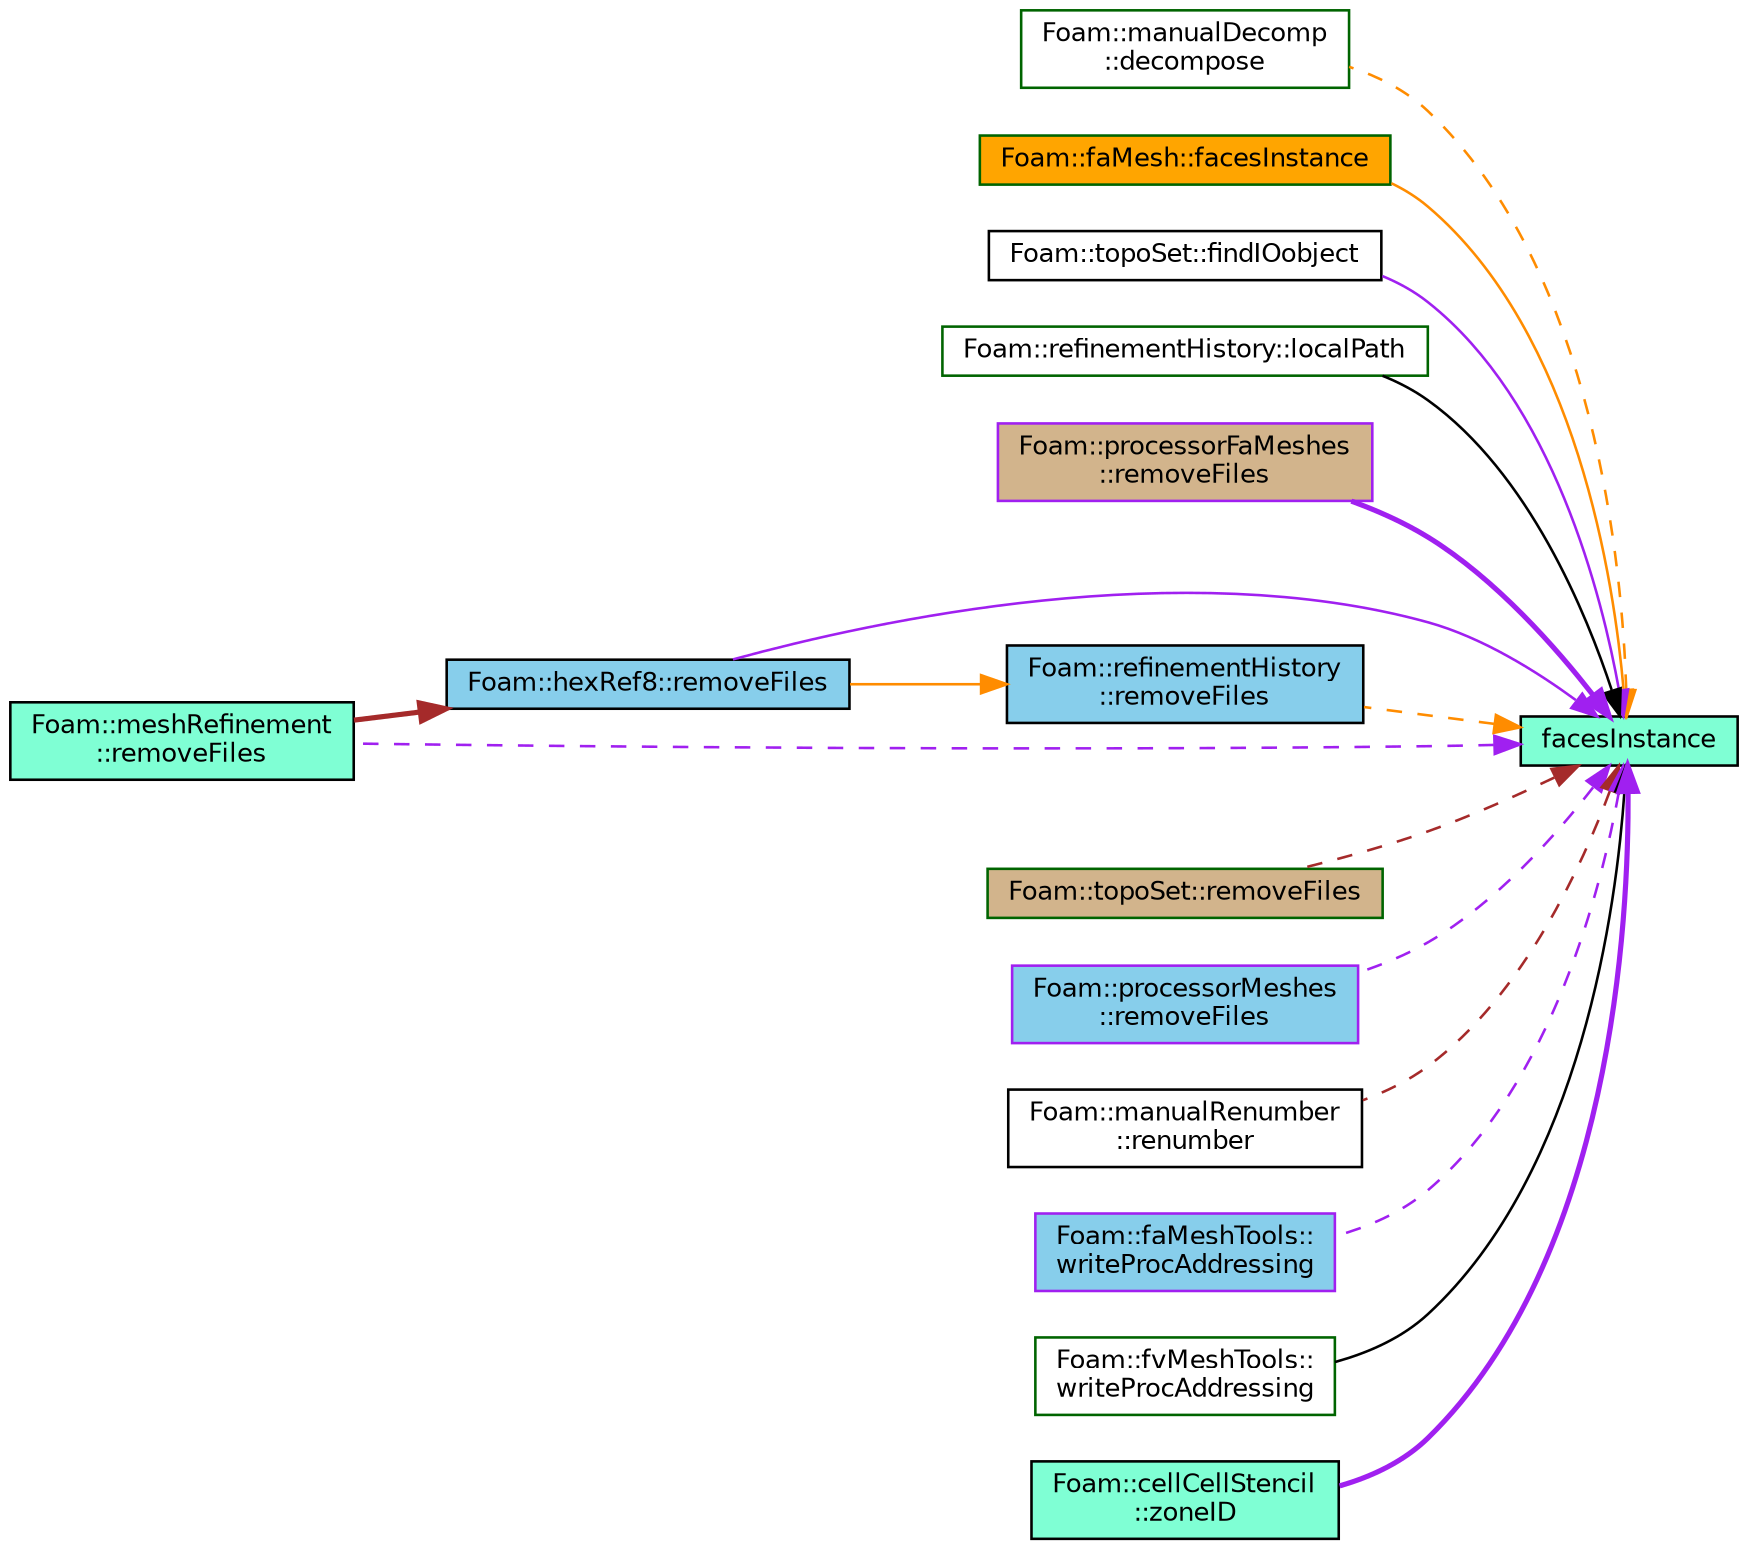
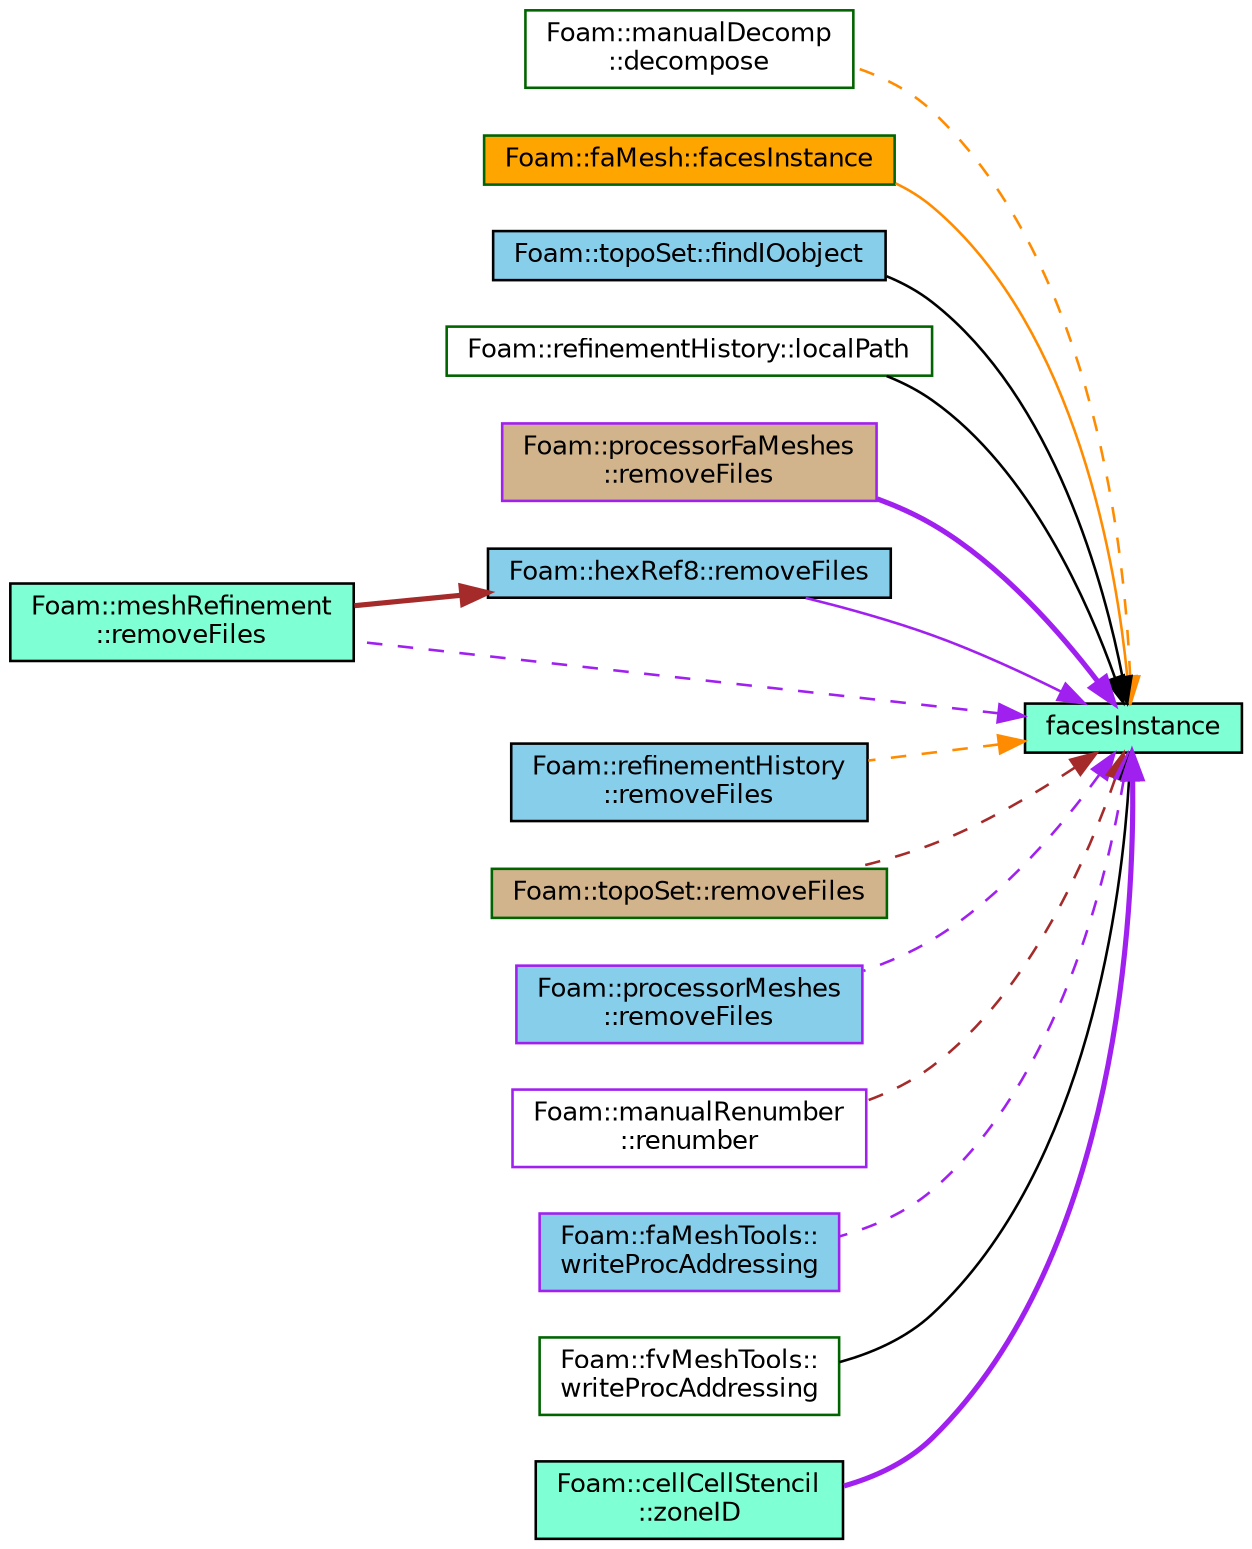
(1185, 256) -> (689, 256)
(1544, 456) -> (1047, 450)
(915, 684) -> none
(1185, 1128) -> (689, 1128)
